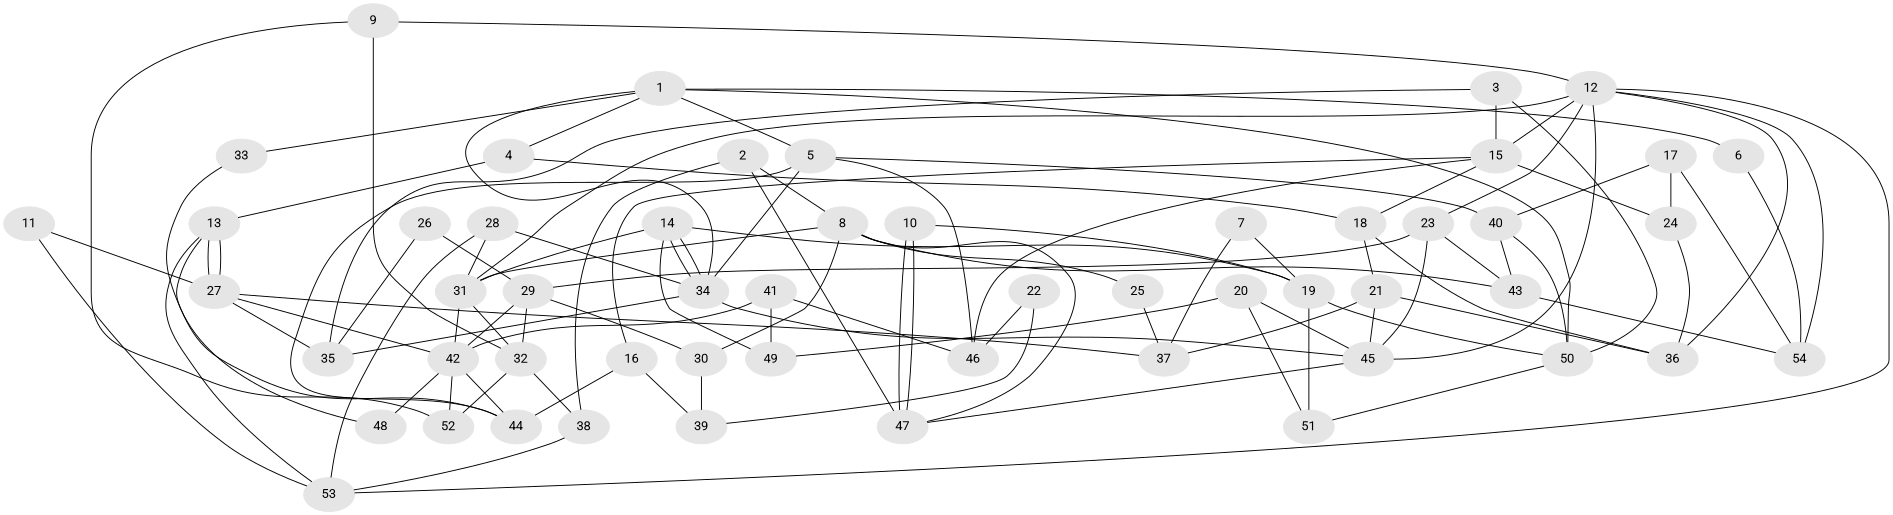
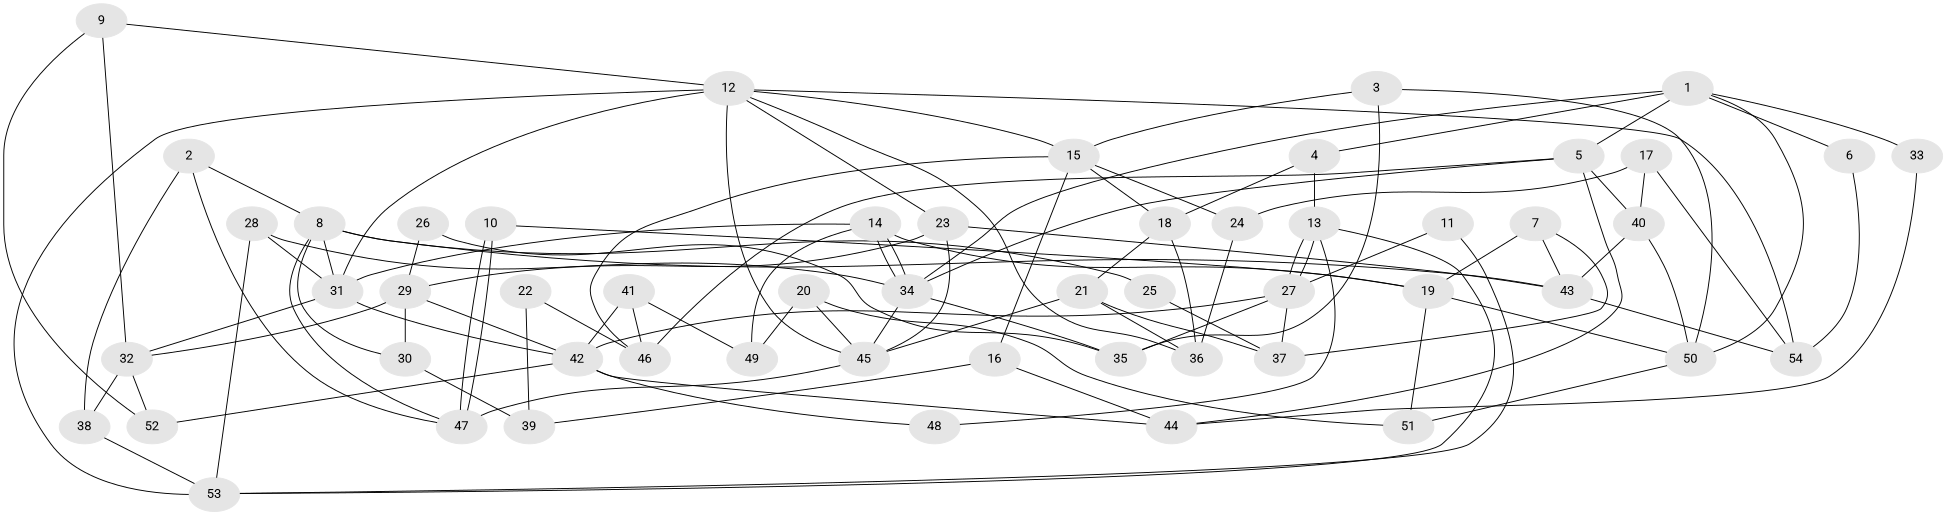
none -> (1551, 257)
